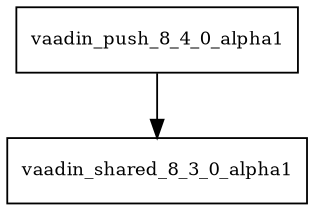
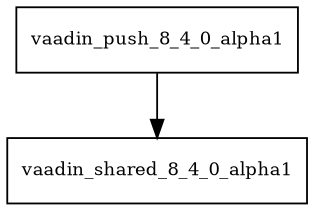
(157, 171) -> (157, 171)
